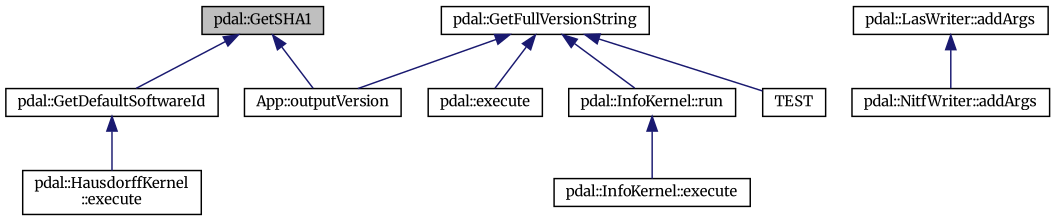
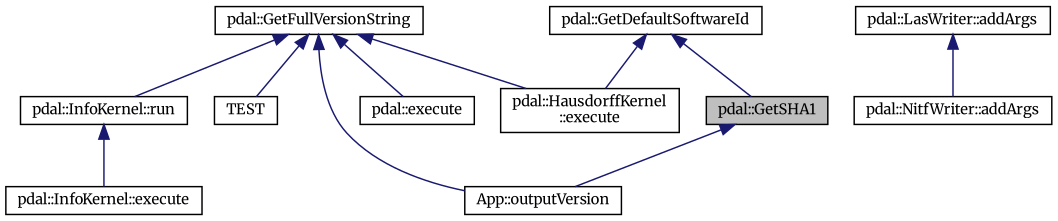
none -> (449, 64)
(181, 65) -> (717, 70)
